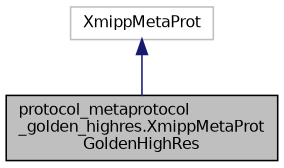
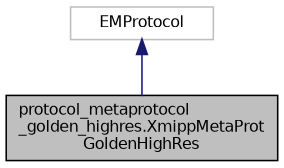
(142, 23) -> (142, 23)
